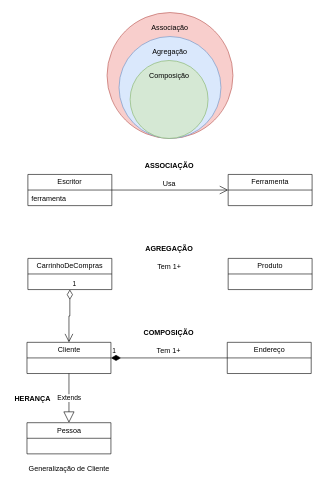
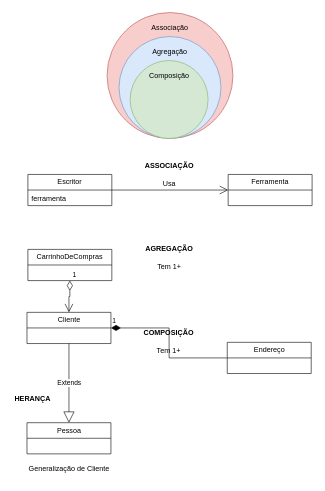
(70, 274) -> (70, 265)
(270, 274) -> none
(69, 358) -> (69, 328)
